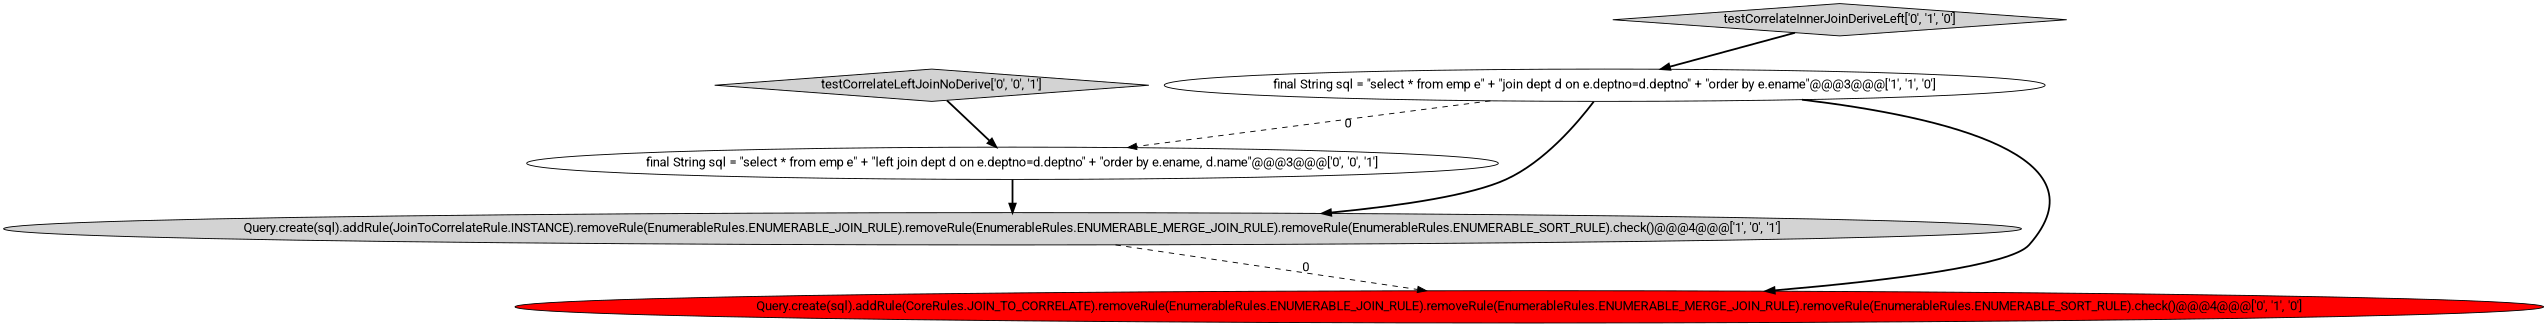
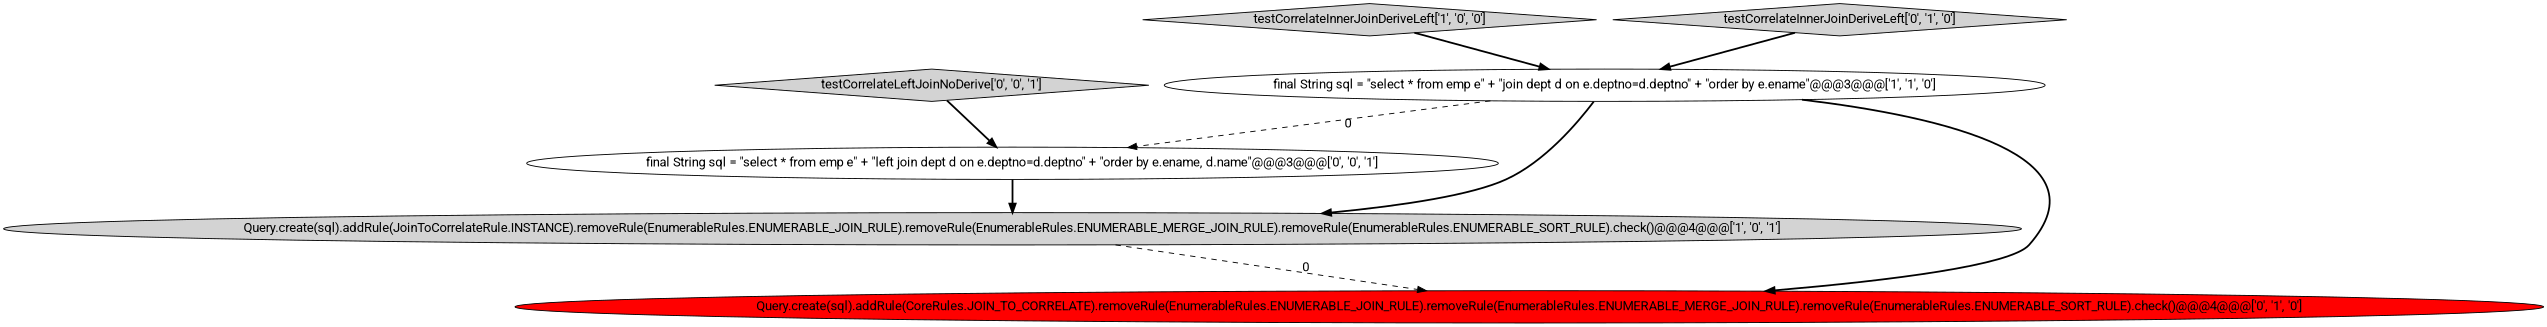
none -> (1370, 20)
